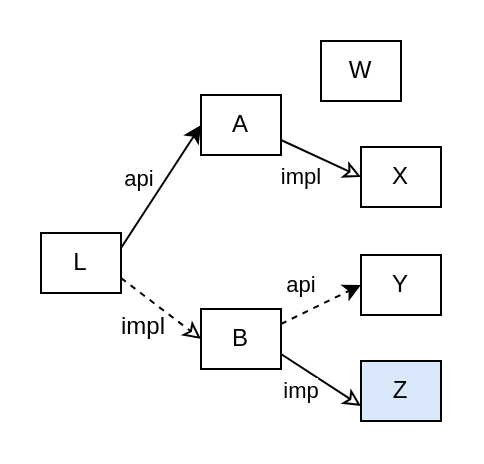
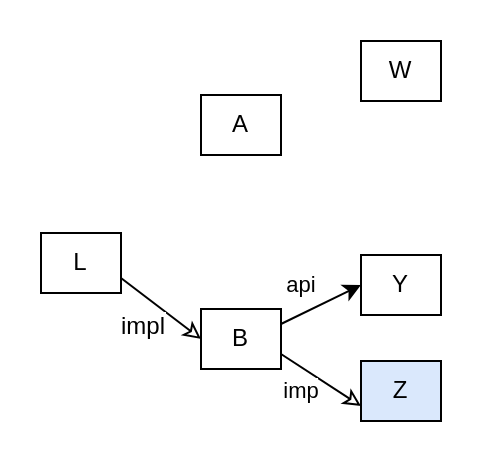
(361, 71) -> (401, 71)
(315, 156) -> none
(401, 177) -> none
(157, 192) -> none
(156, 305) -> (156, 305)
(315, 307) -> (315, 307)
